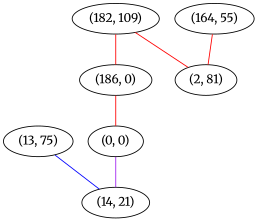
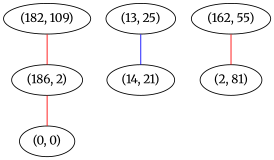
(215, 19) -> (231, 19)
(162, 50) -> none
(116, 80) -> (47, 80)
(38, 141) -> (141, 19)
(116, 172) -> none
